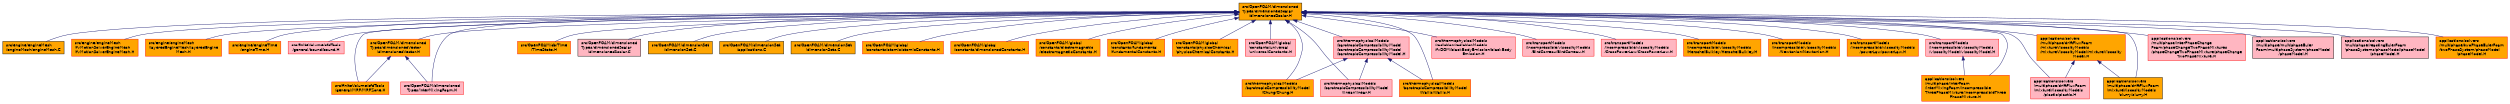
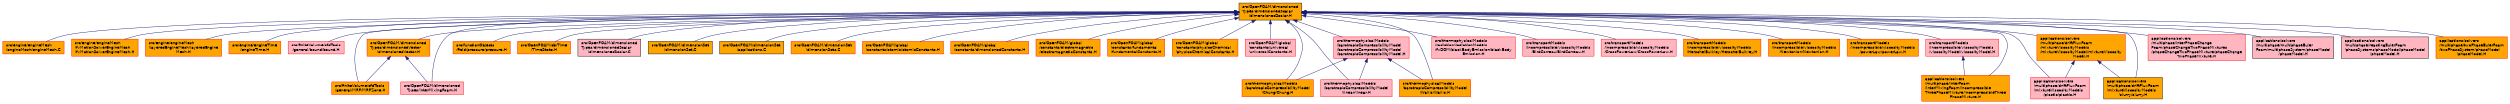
(33, 48) -> (33, 48)
none -> (482, 48)
(823, 48) -> (823, 48)
